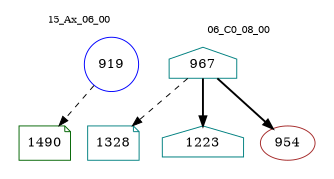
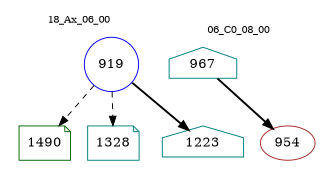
(79, 20) -> (79, 20)
(203, 97) -> (160, 106)
(164, 99) -> (112, 104)
